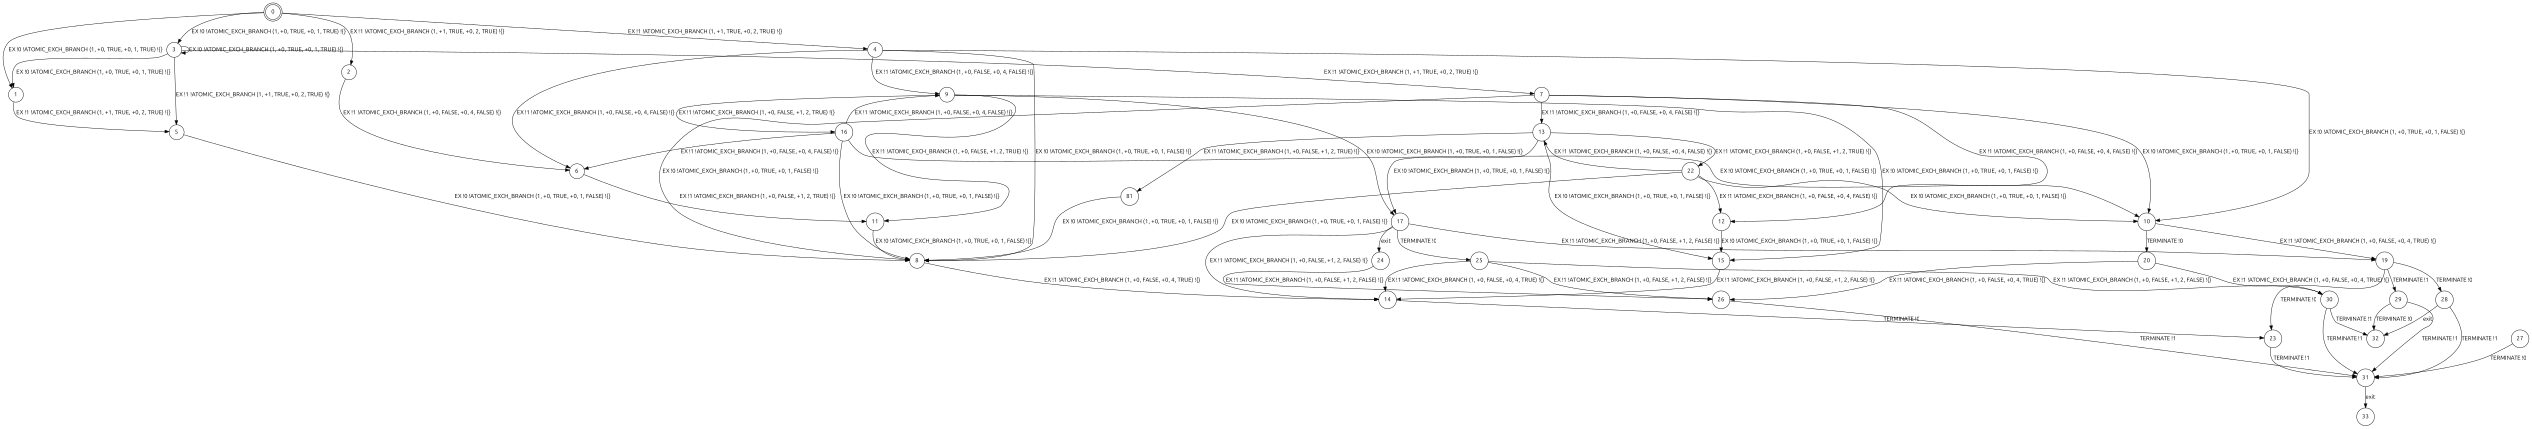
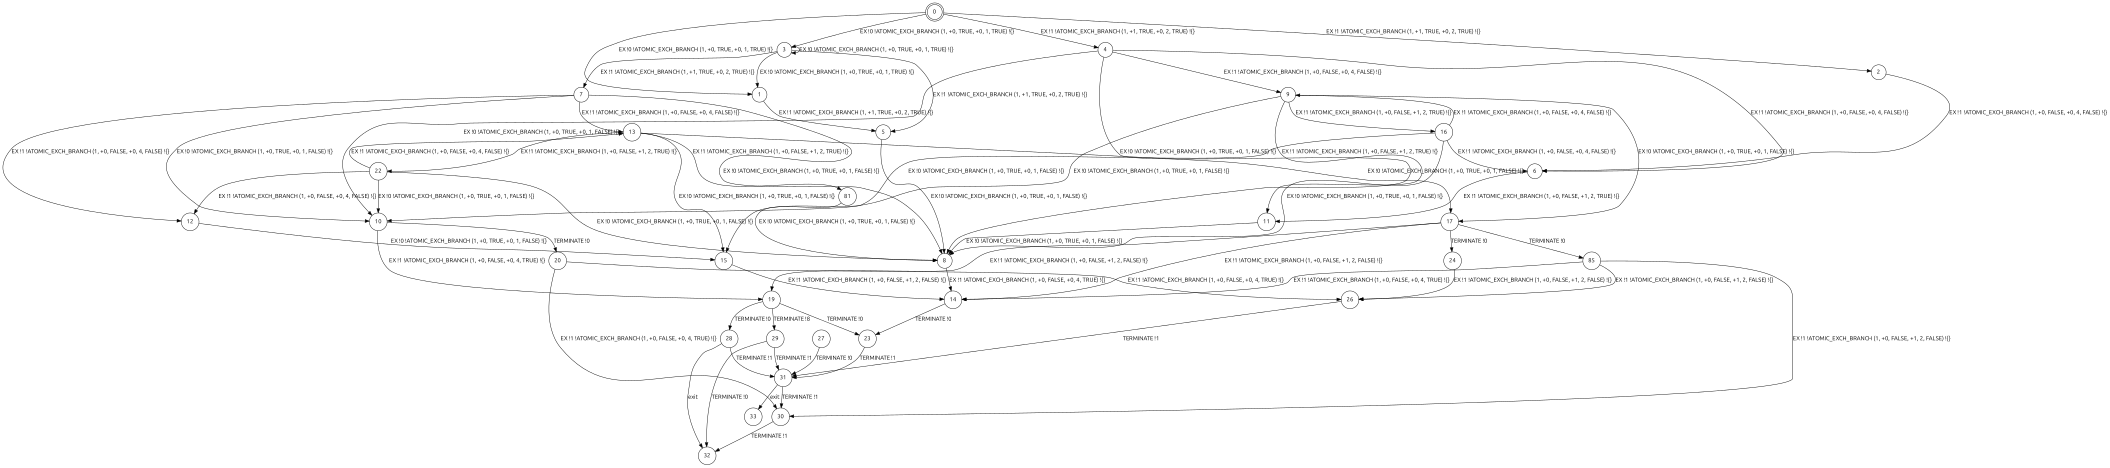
(1386, 241) -> (1469, 241)
(1479, 261) -> (1592, 261)
(2411, 280) -> (792, 319)
(2326, 346) -> (782, 395)
